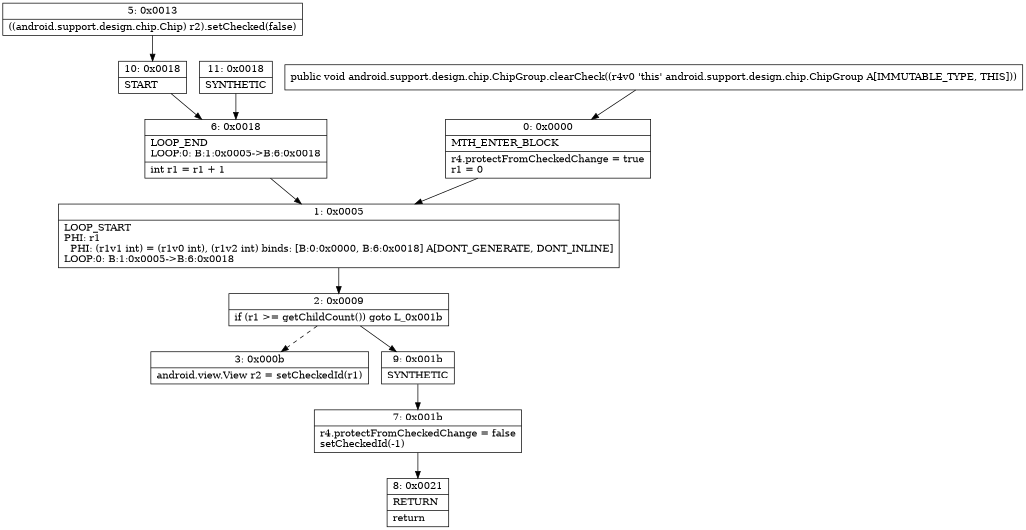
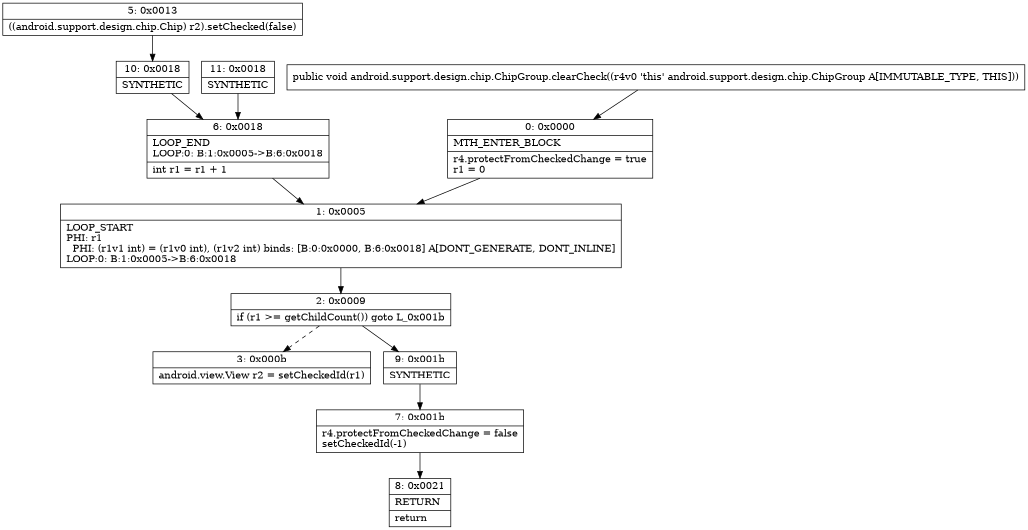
(141, 85) -> (153, 85)
